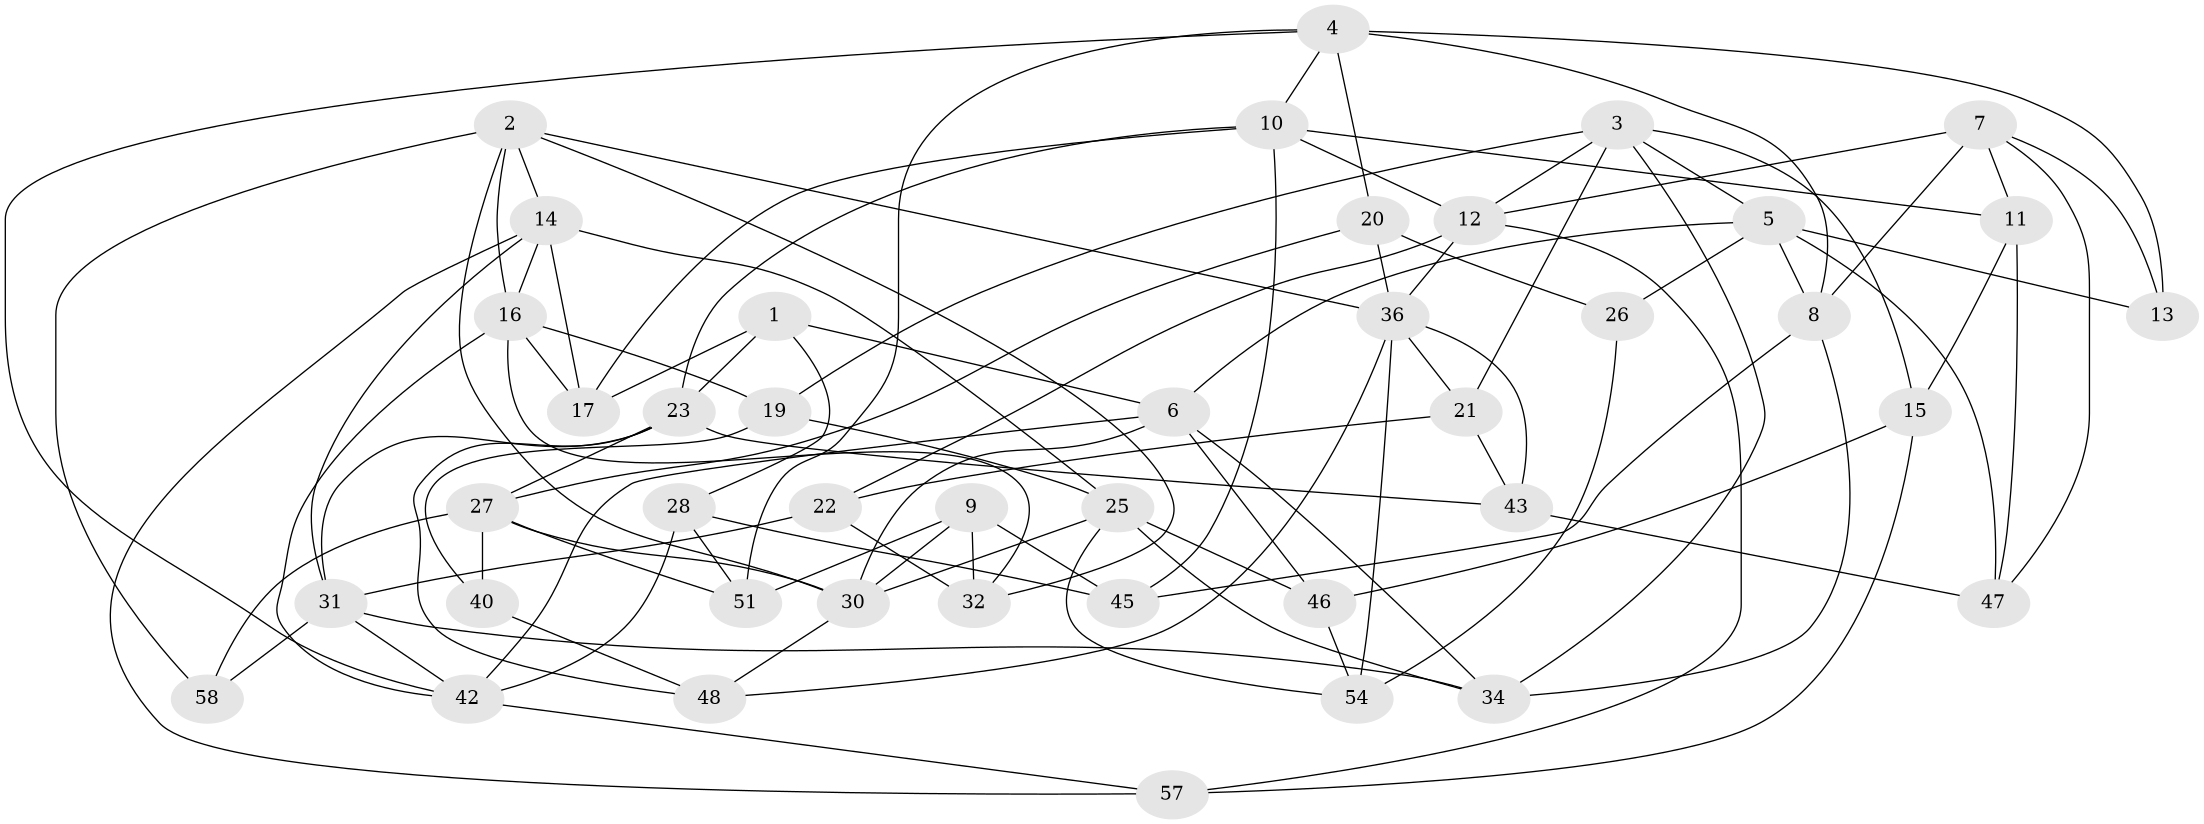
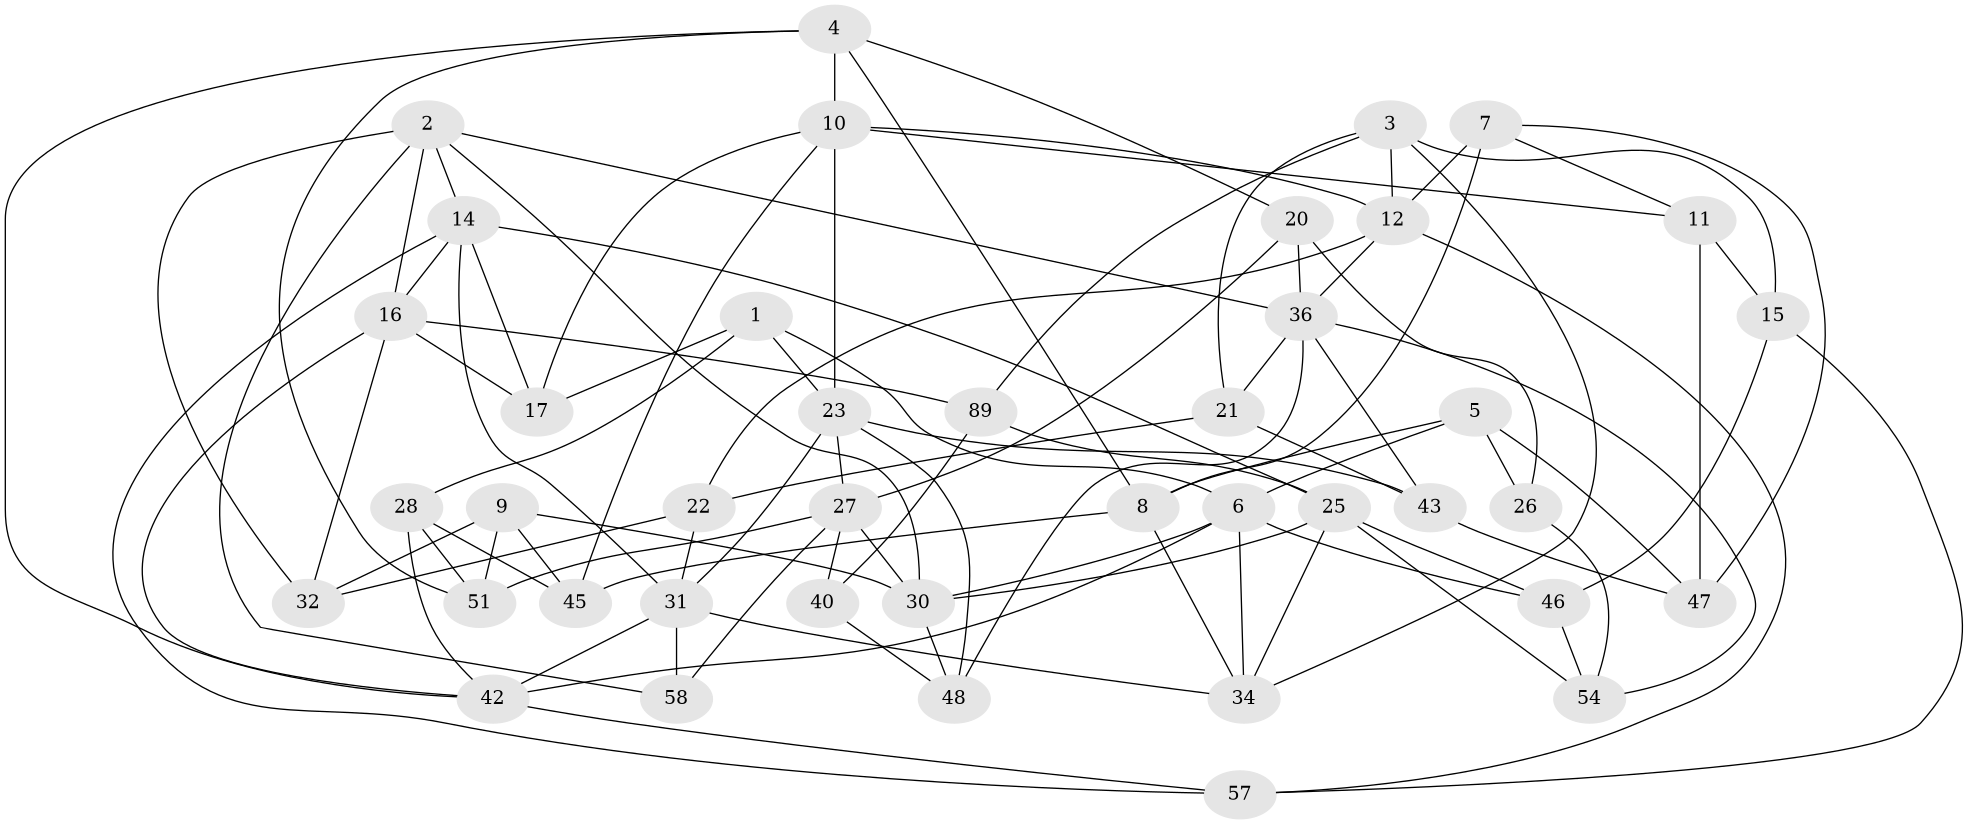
(1688, 170) -> none
(2163, 316) -> none
(775, 412) -> (981, 412)
